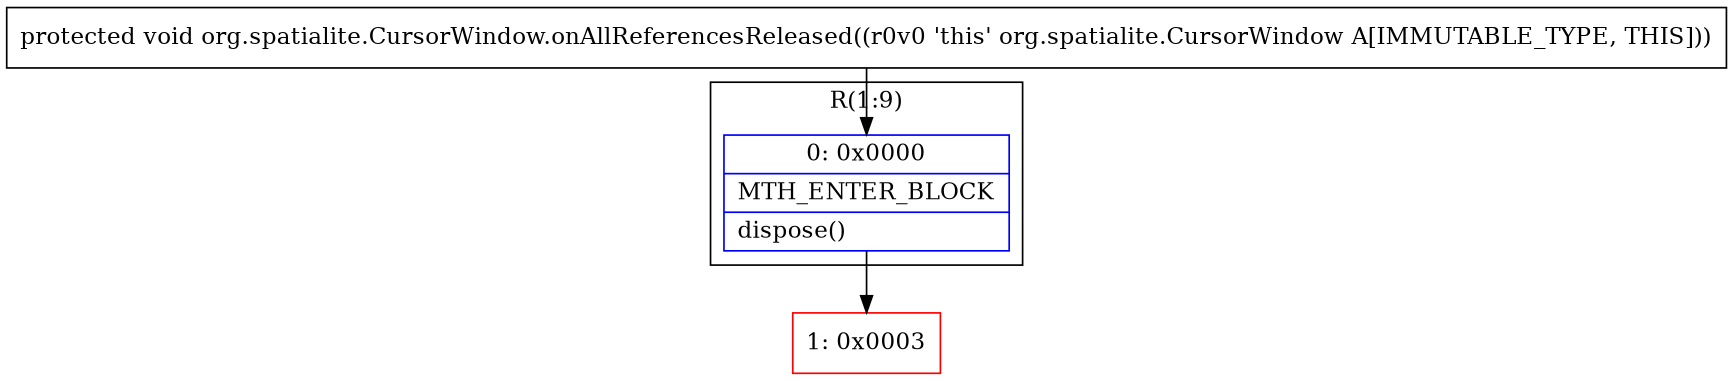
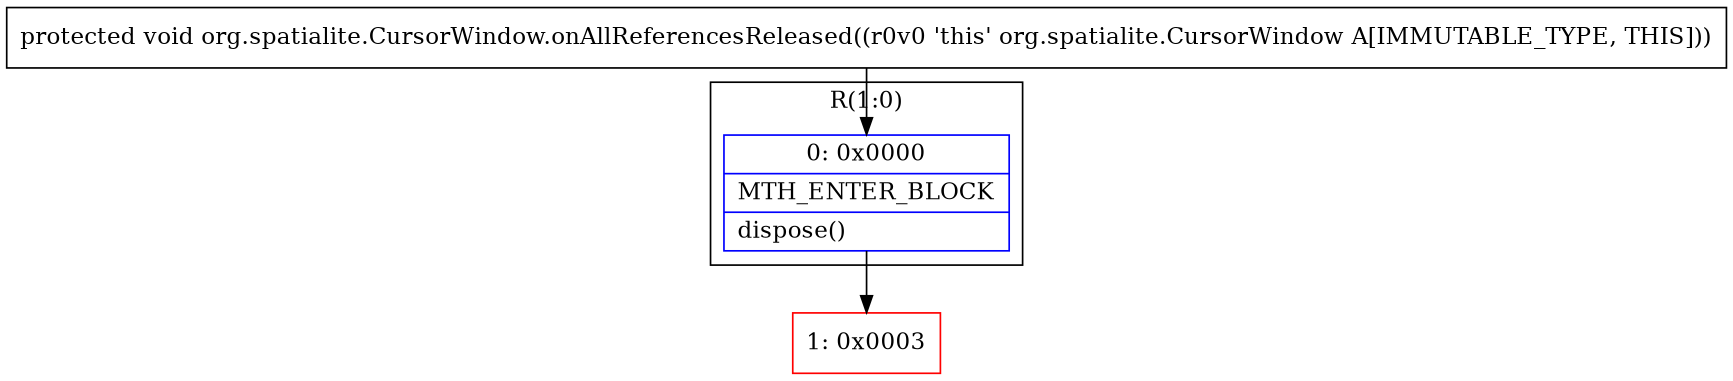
(867, 102) -> (867, 102)
